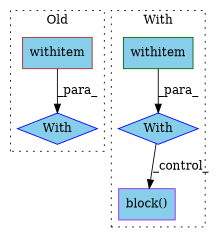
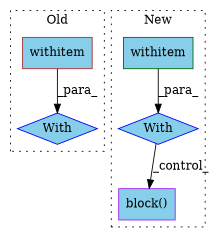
(158, 20) -> (158, 20)
